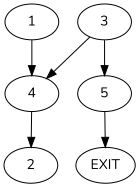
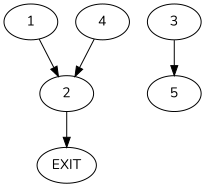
(32, 53) -> (47, 53)
(72, 54) -> none
(105, 125) -> (67, 125)
